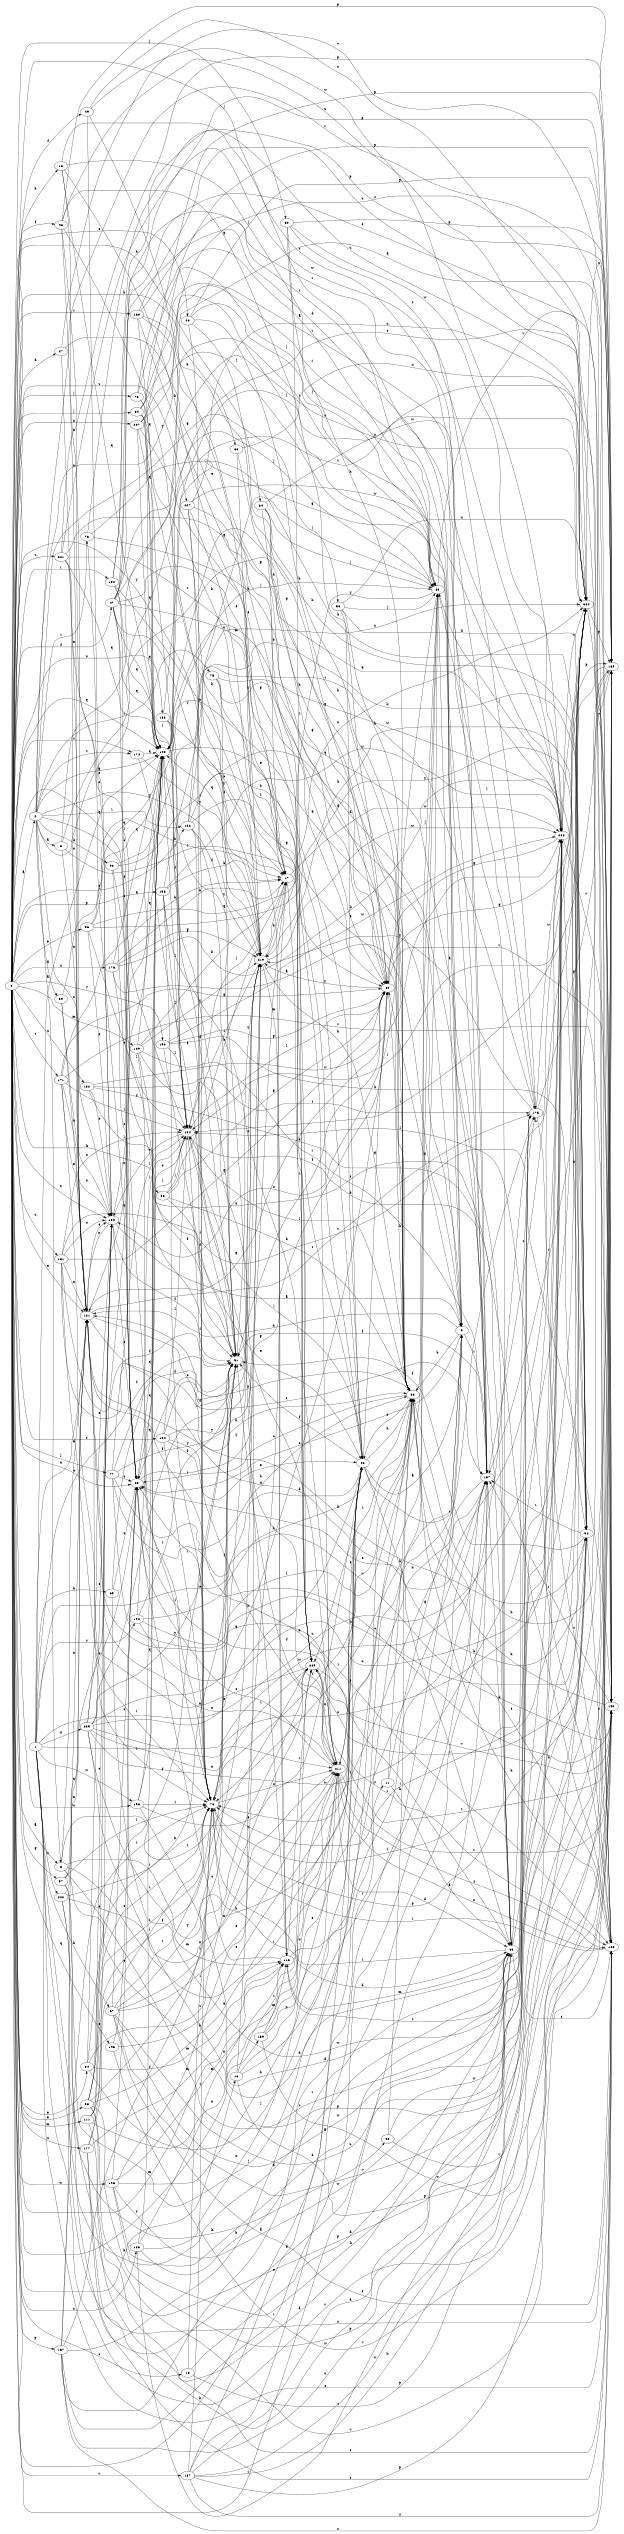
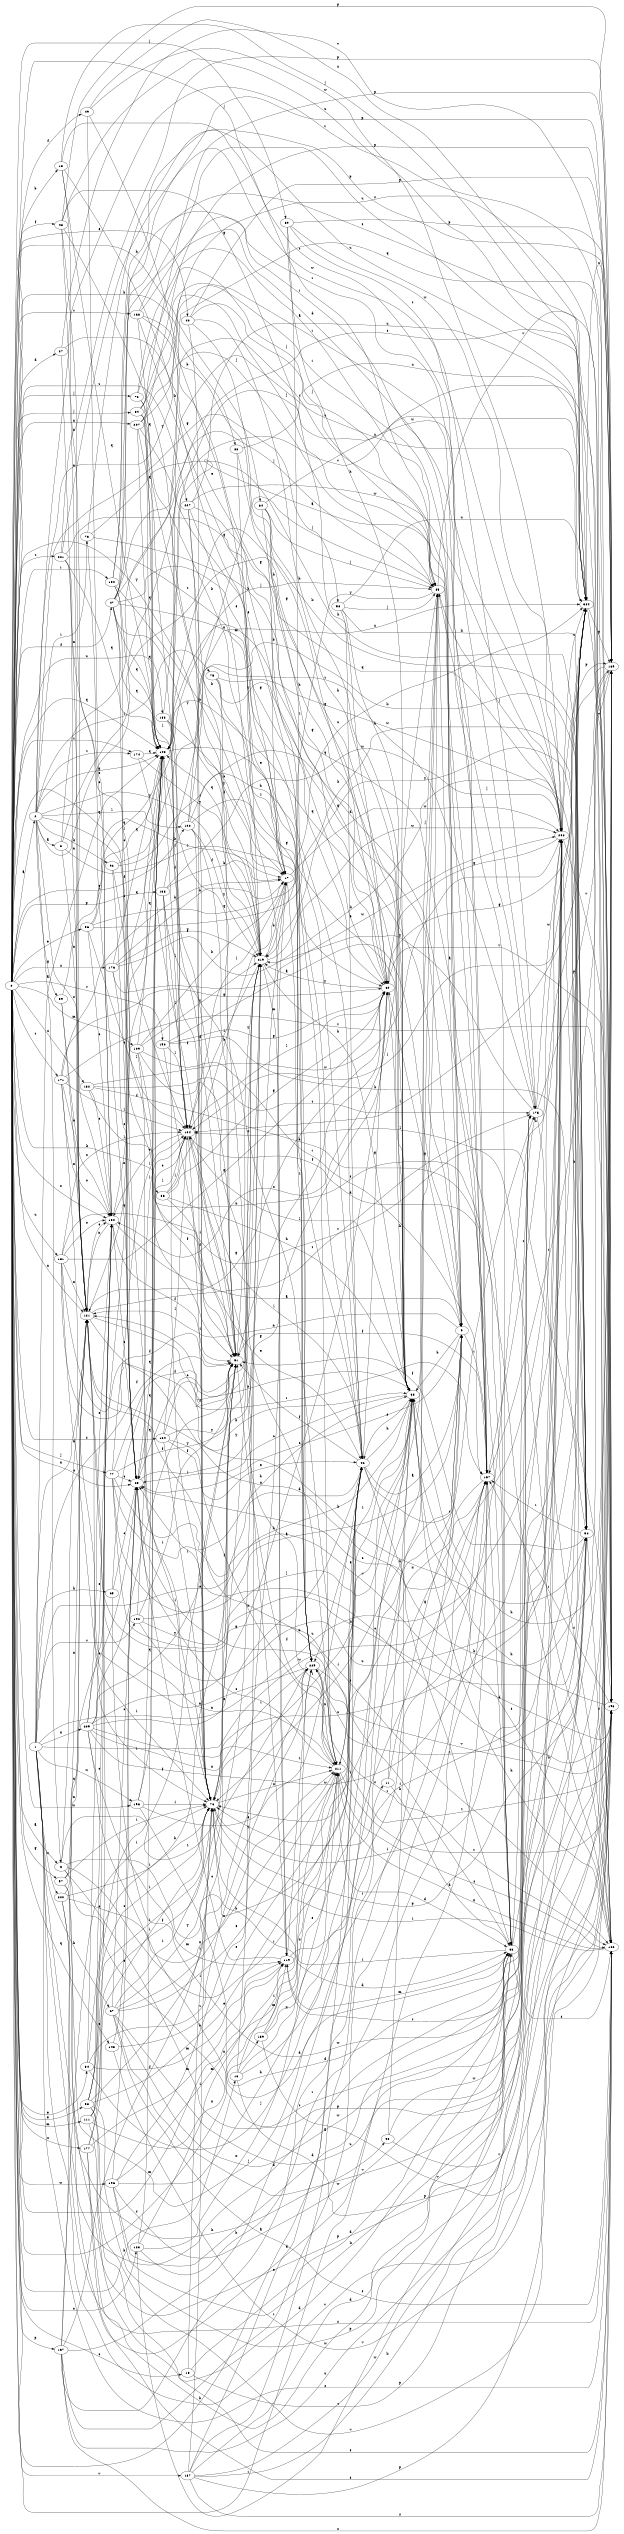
(302, 319) -> (424, 160)
none -> (290, 1537)
(287, 1960) -> (287, 1960)
